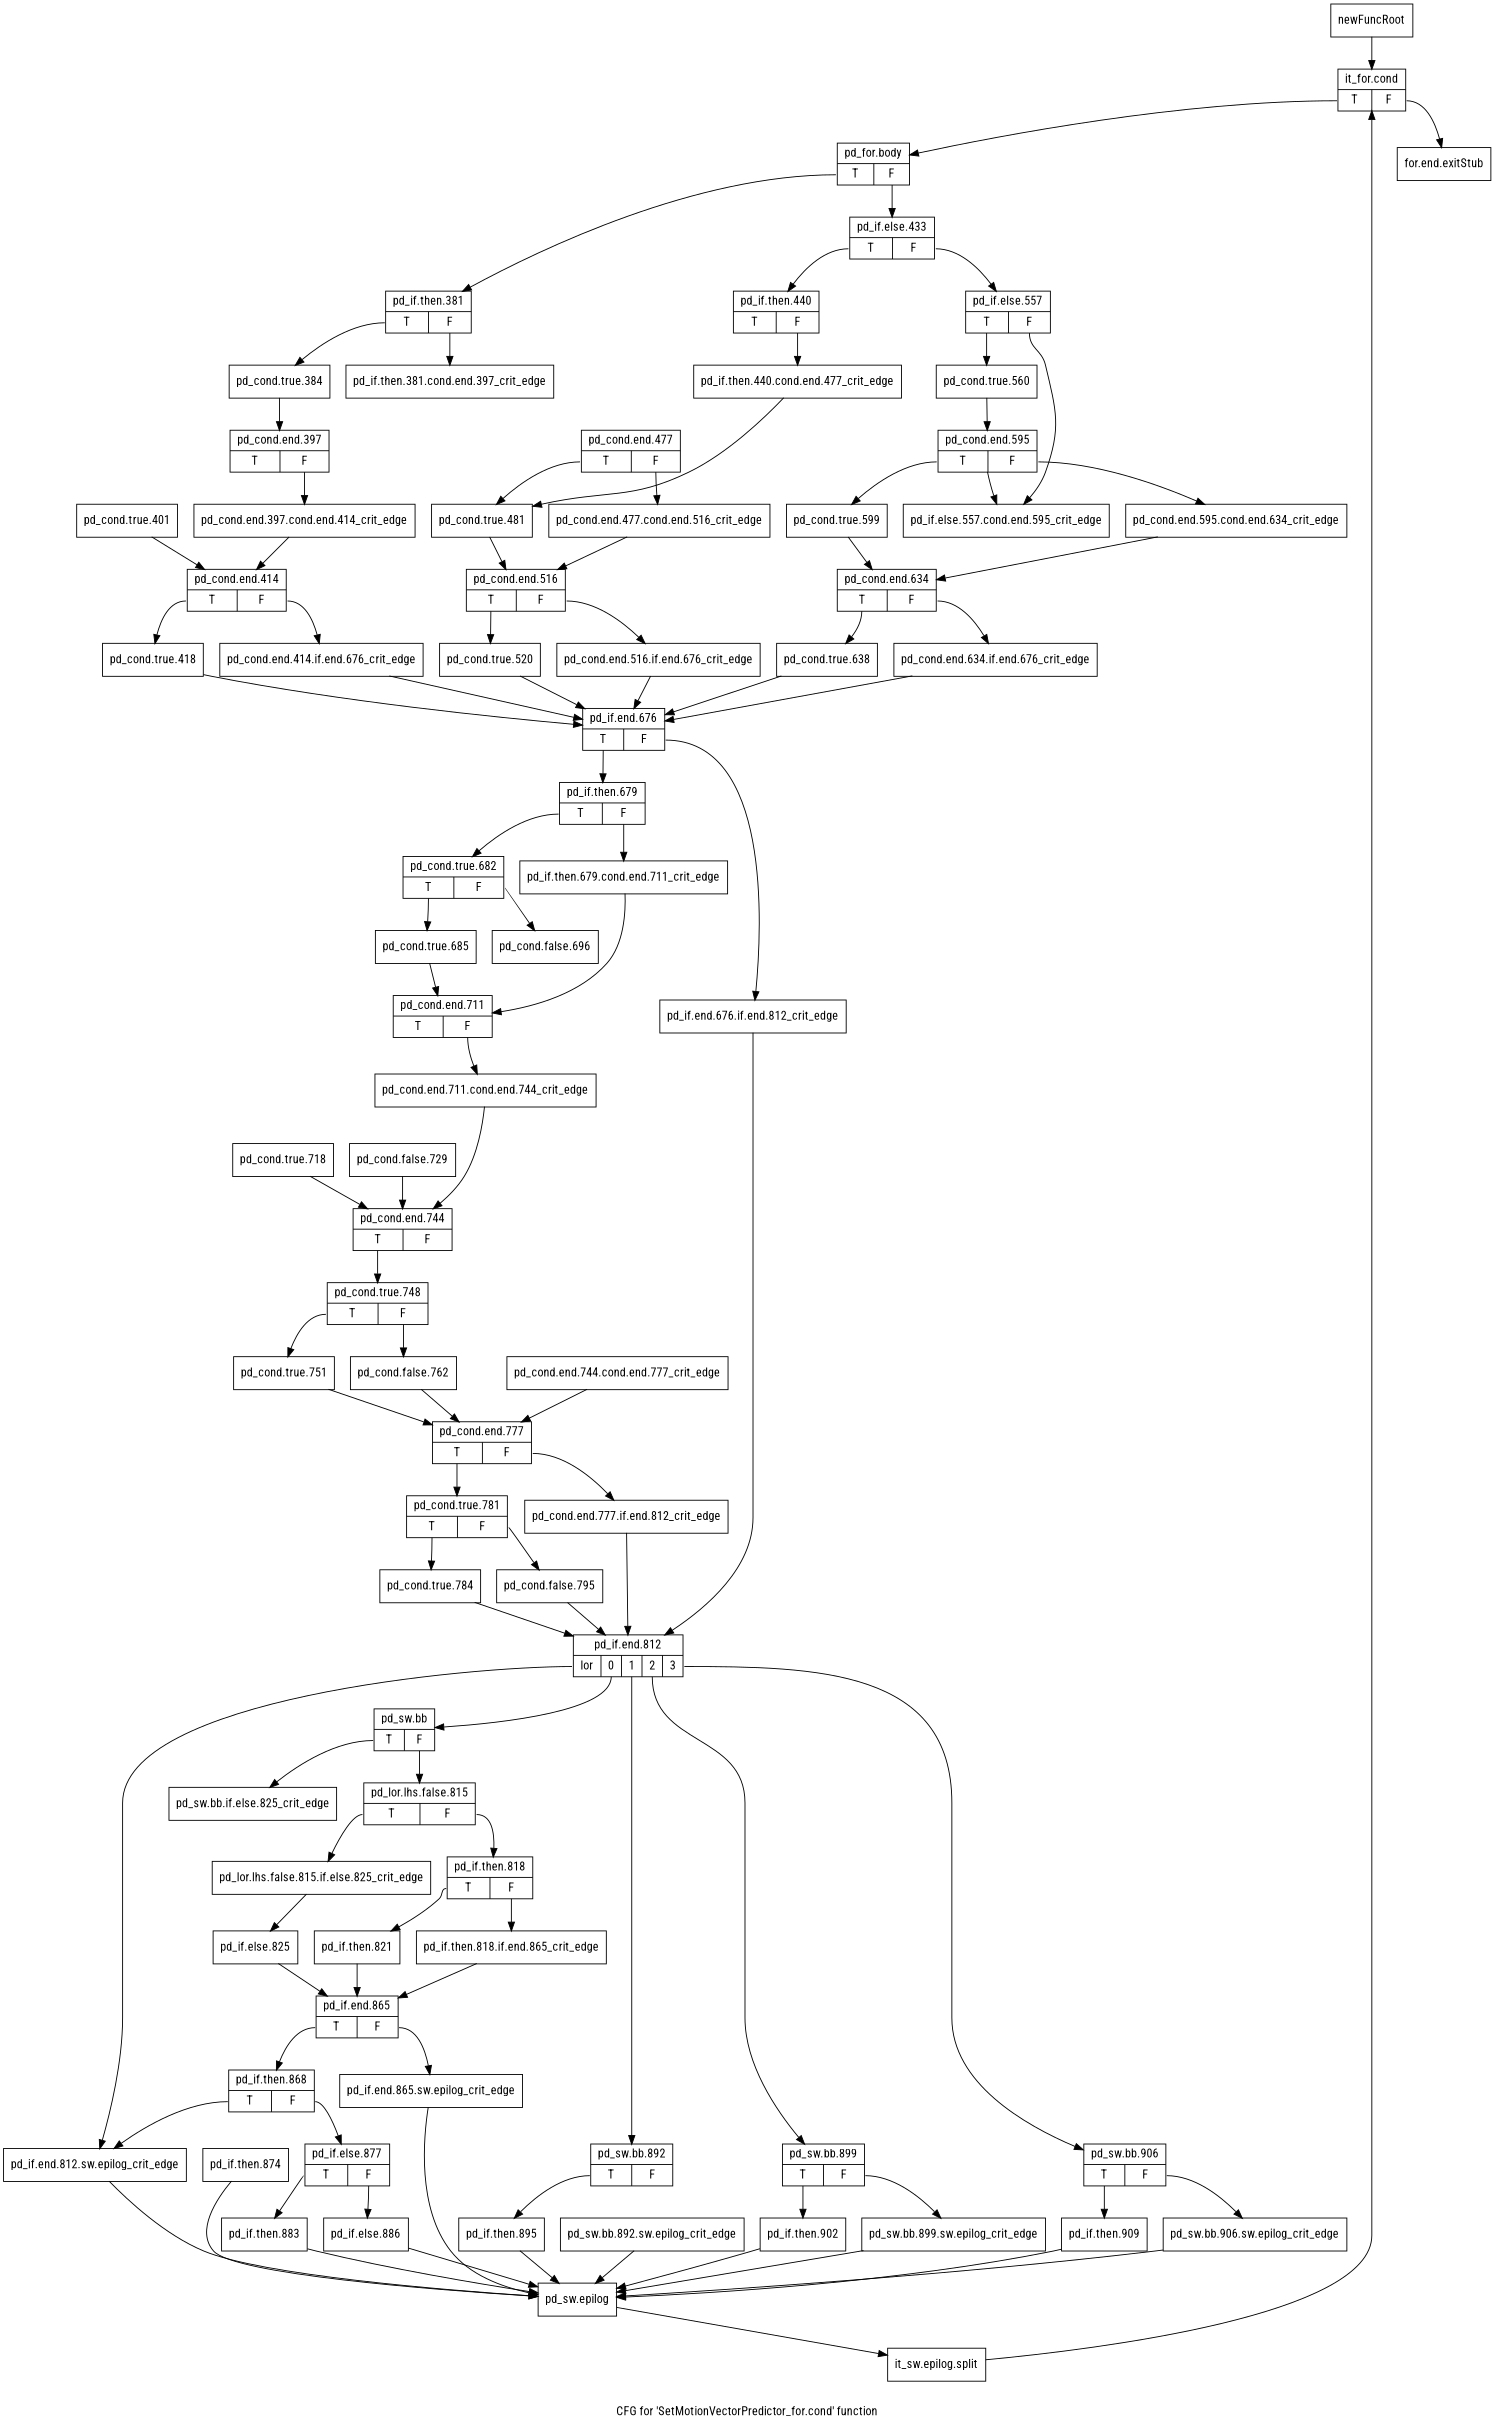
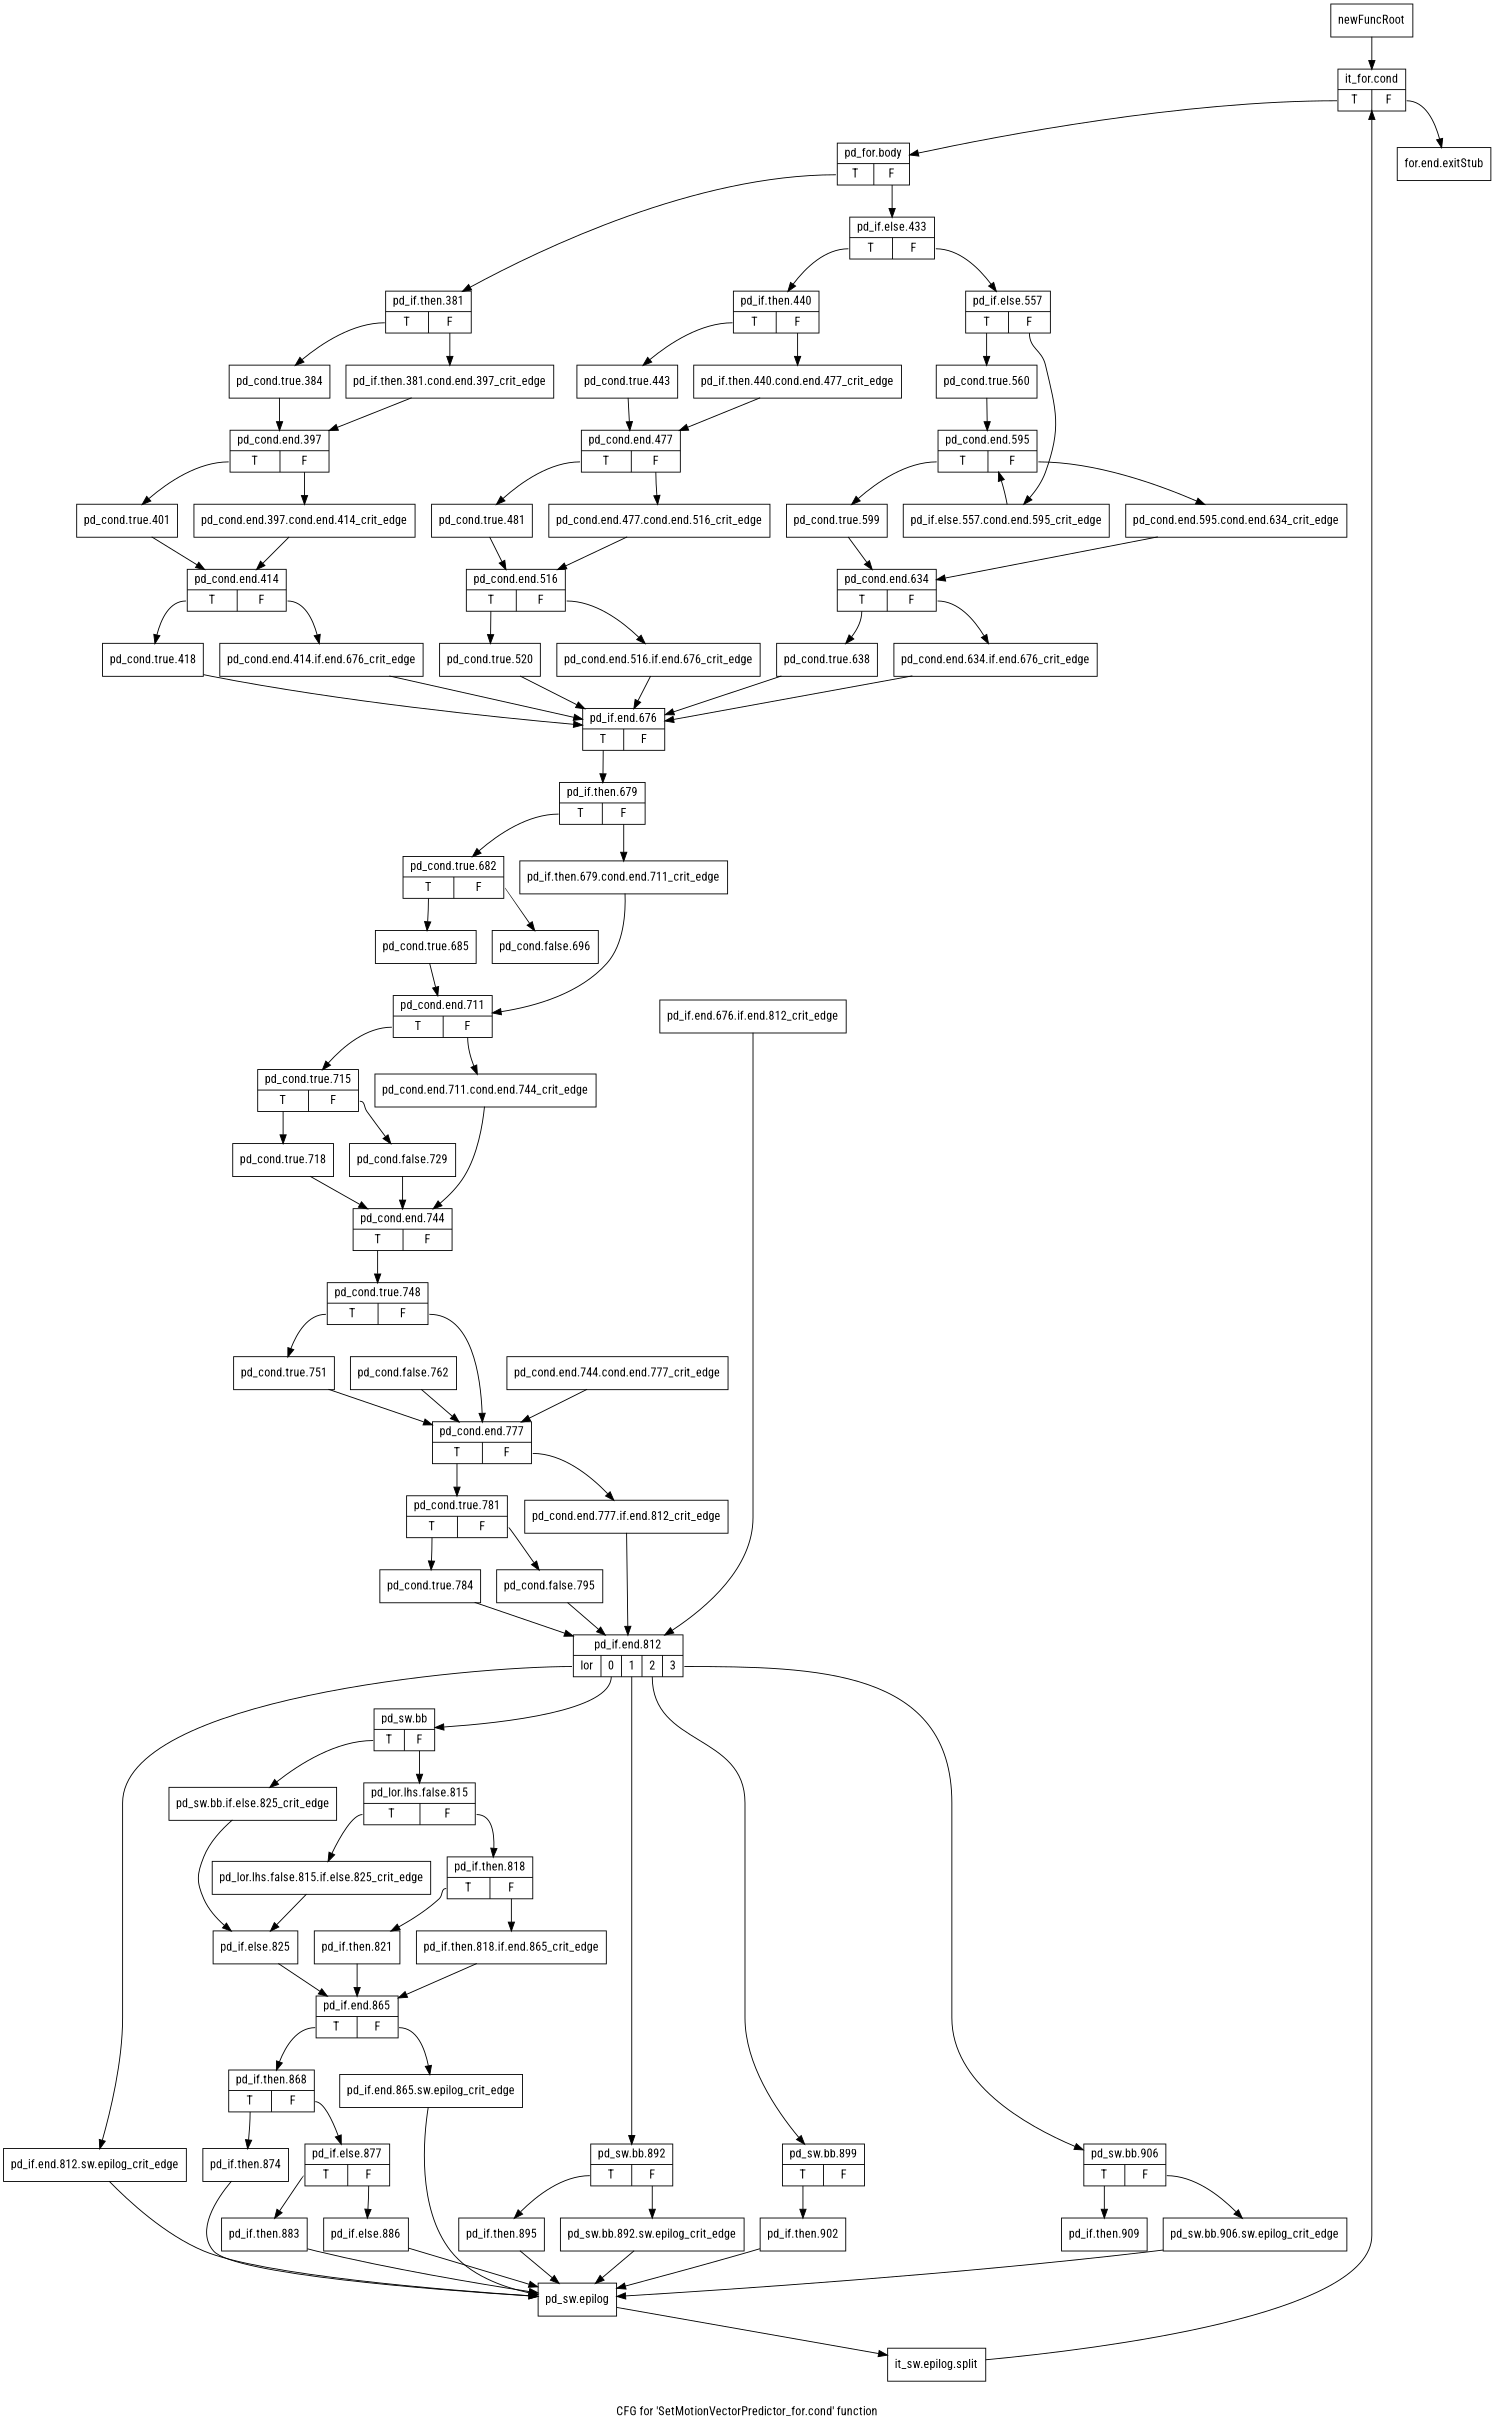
none -> (627, 382)
none -> (375, 412)
none -> (186, 473)
(675, 478) -> (724, 412)
(990, 484) -> (1005, 492)
(753, 844) -> none
none -> (308, 1091)
(403, 1336) -> (472, 1353)
none -> (199, 1871)
(172, 2115) -> (250, 2126)
none -> (652, 2198)
(954, 2235) -> none
(845, 2281) -> none
